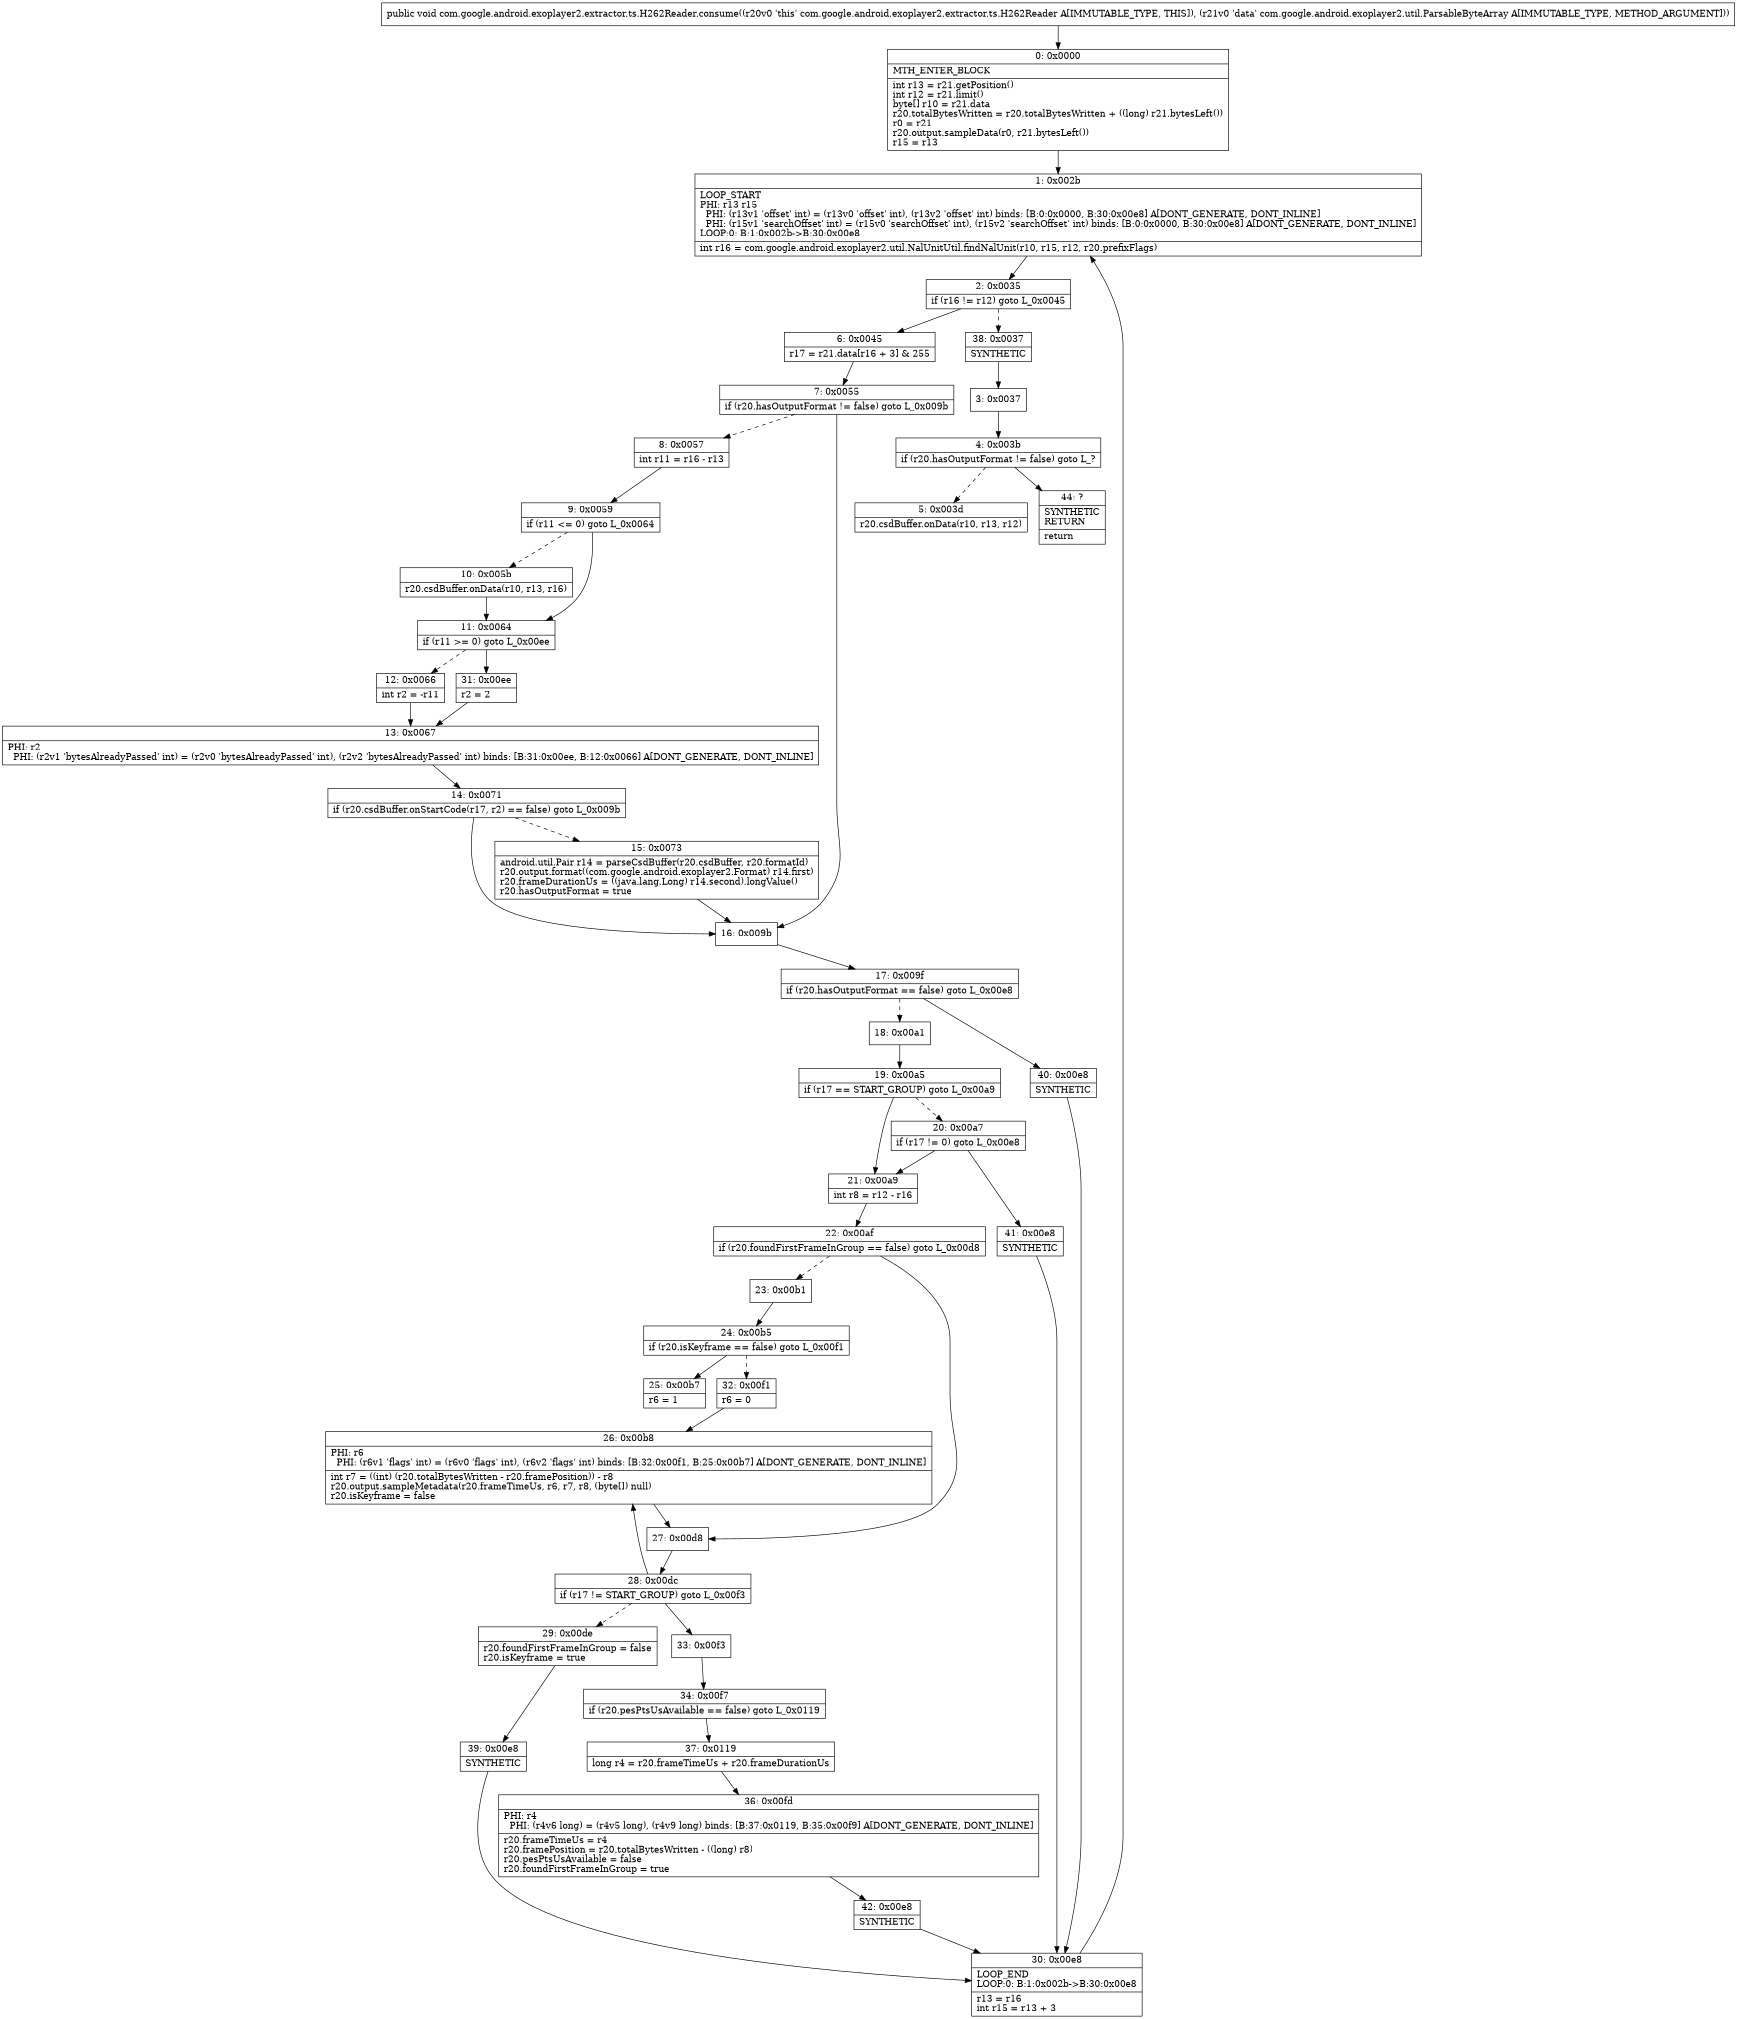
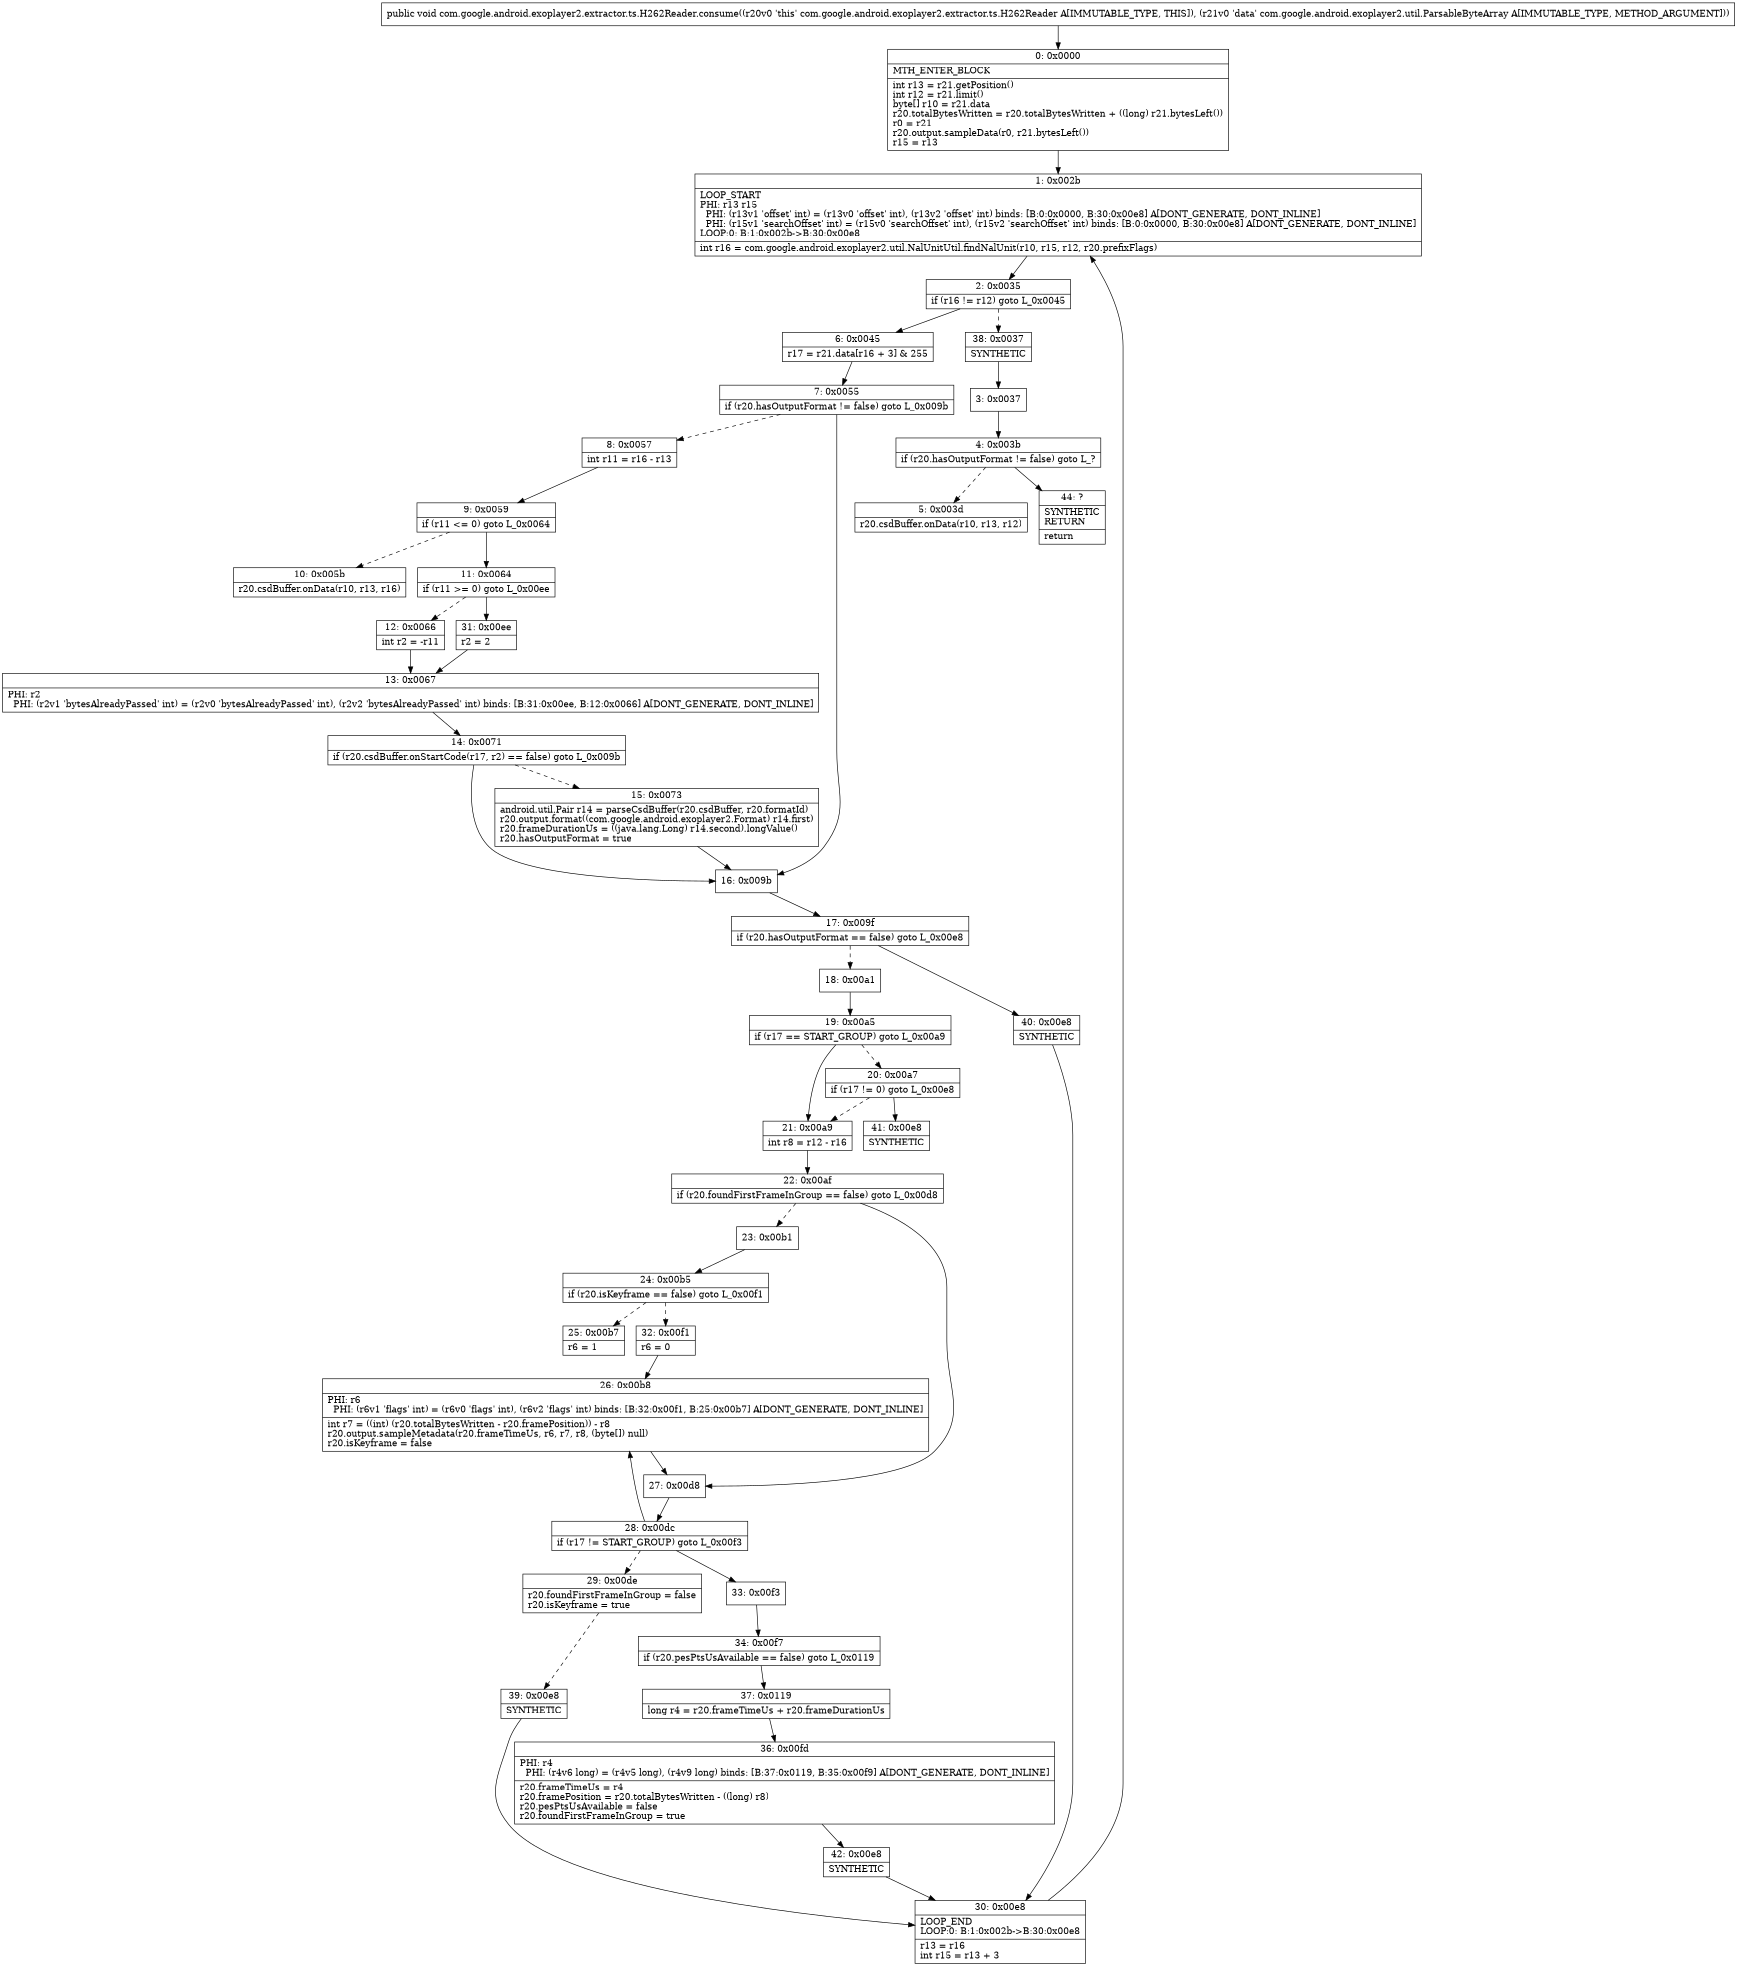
(486, 606) -> none
(918, 1161) -> (853, 1108)
(713, 1365) -> (632, 1312)
(1057, 1600) -> none
(531, 1701) -> (573, 1648)
